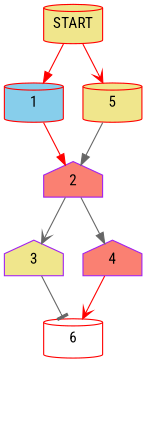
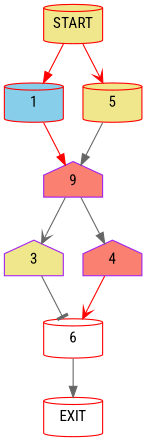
(73, 181) -> (73, 181)
none -> (73, 417)
